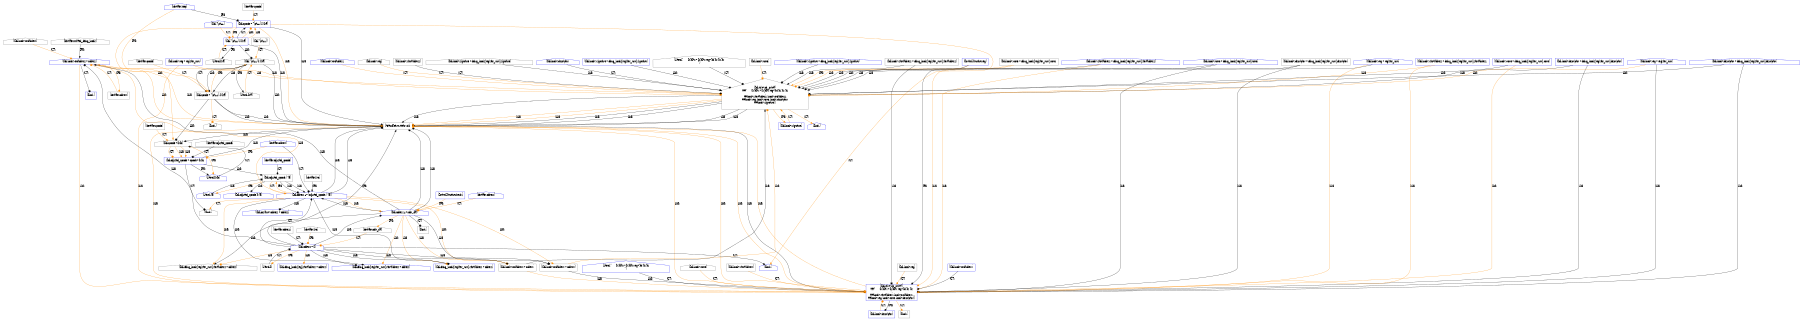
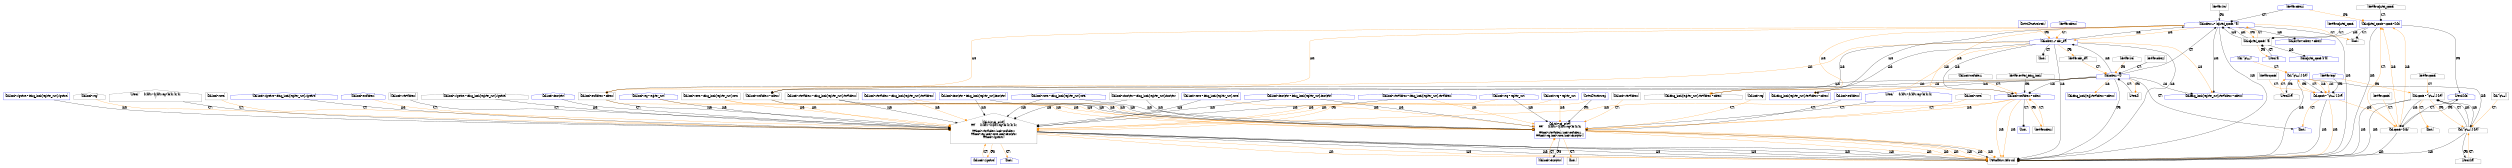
(284, 130) -> (2212, 160)
(206, 155) -> (2428, 111)
(233, 187) -> (2271, 50)
